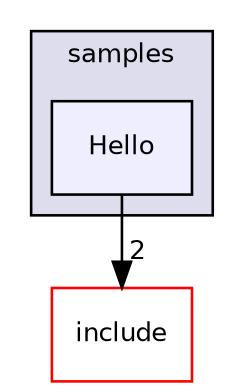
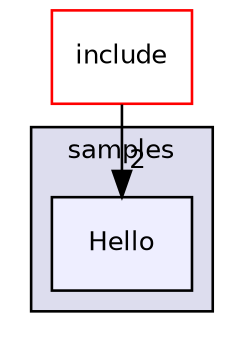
(122, 232) -> (122, 143)
